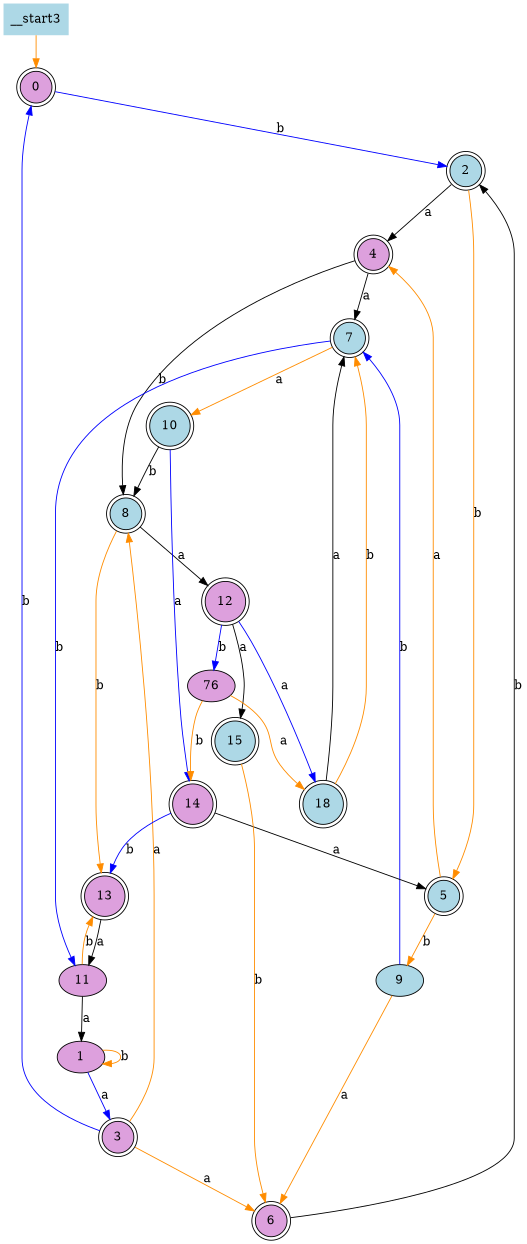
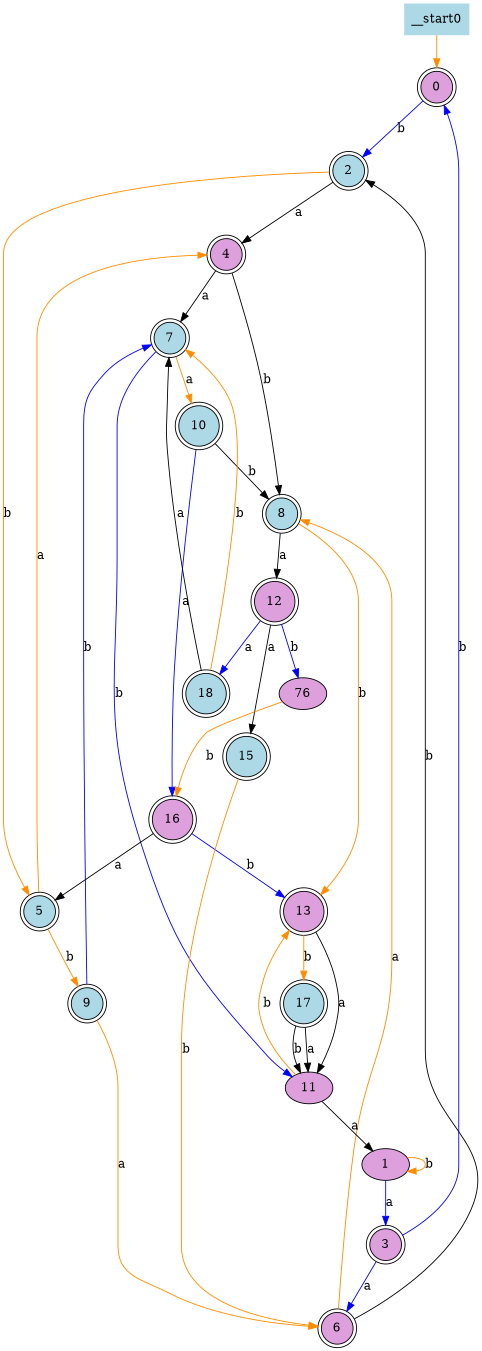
(36, 19) -> (437, 19)
(269, 736) -> none
(193, 804) -> (173, 820)
(153, 834) -> (392, 897)
(400, 980) -> (87, 1004)
none -> (304, 1004)
(191, 1177) -> (364, 1283)
